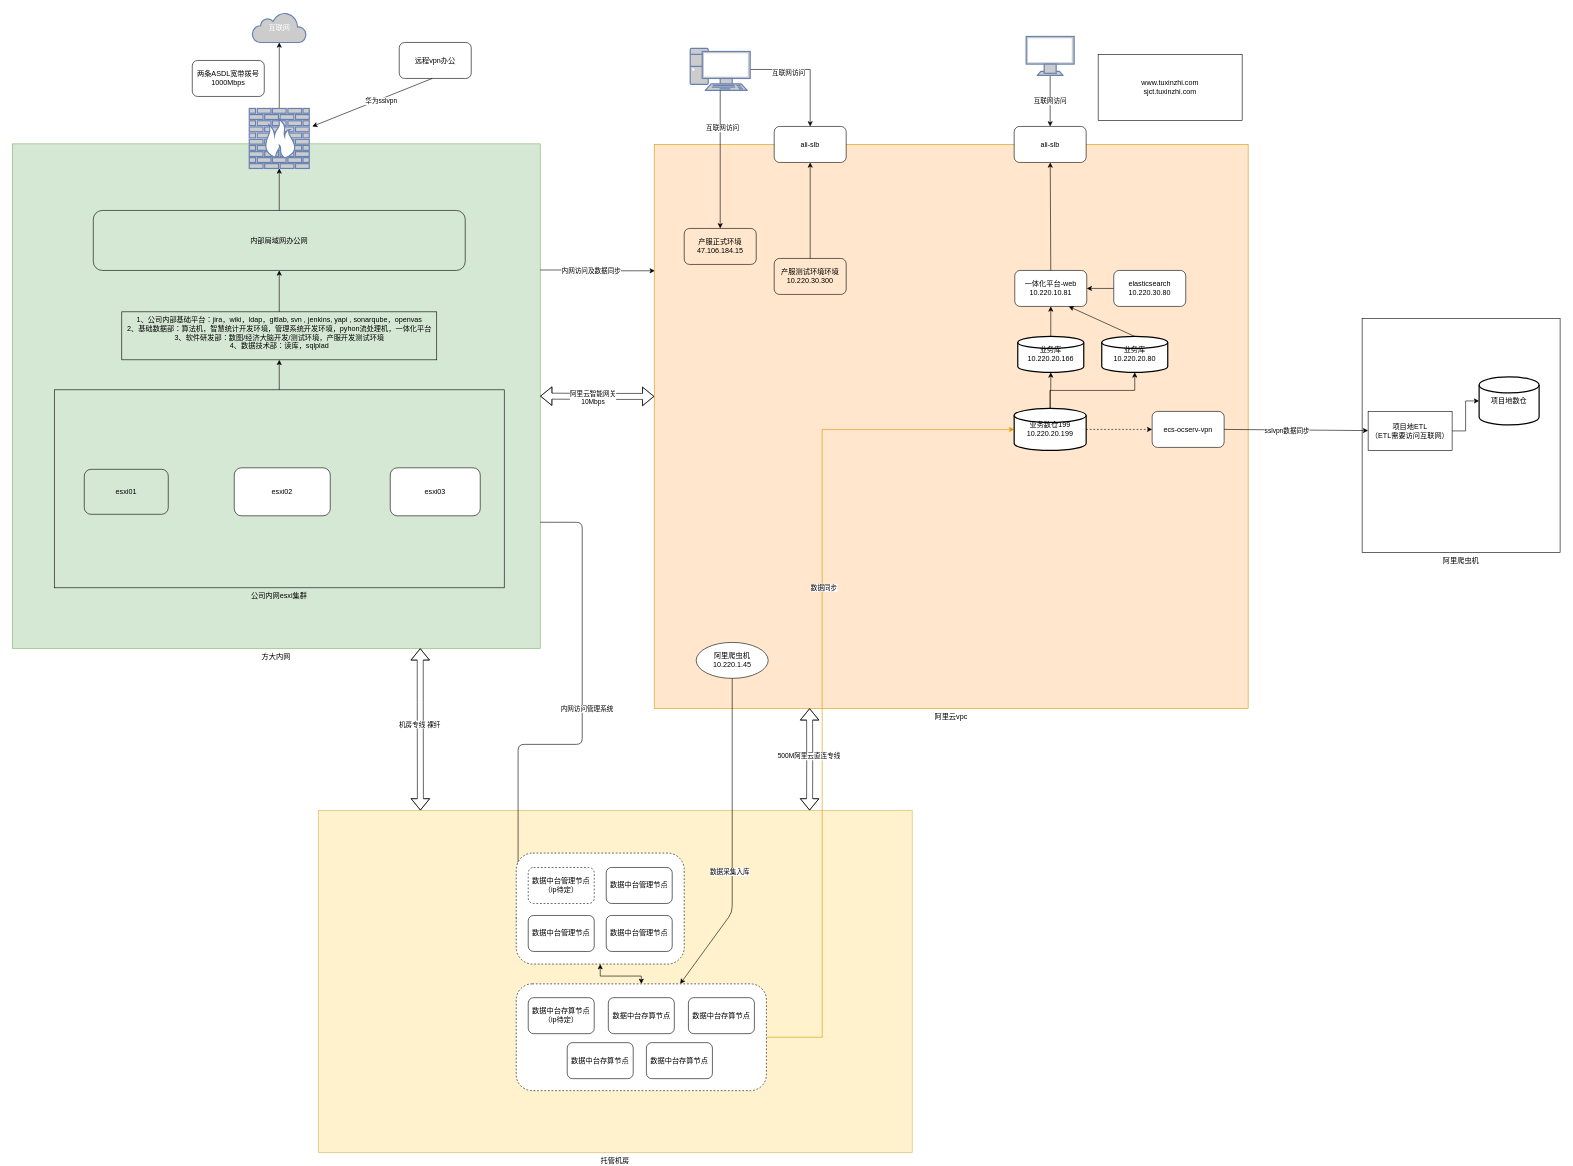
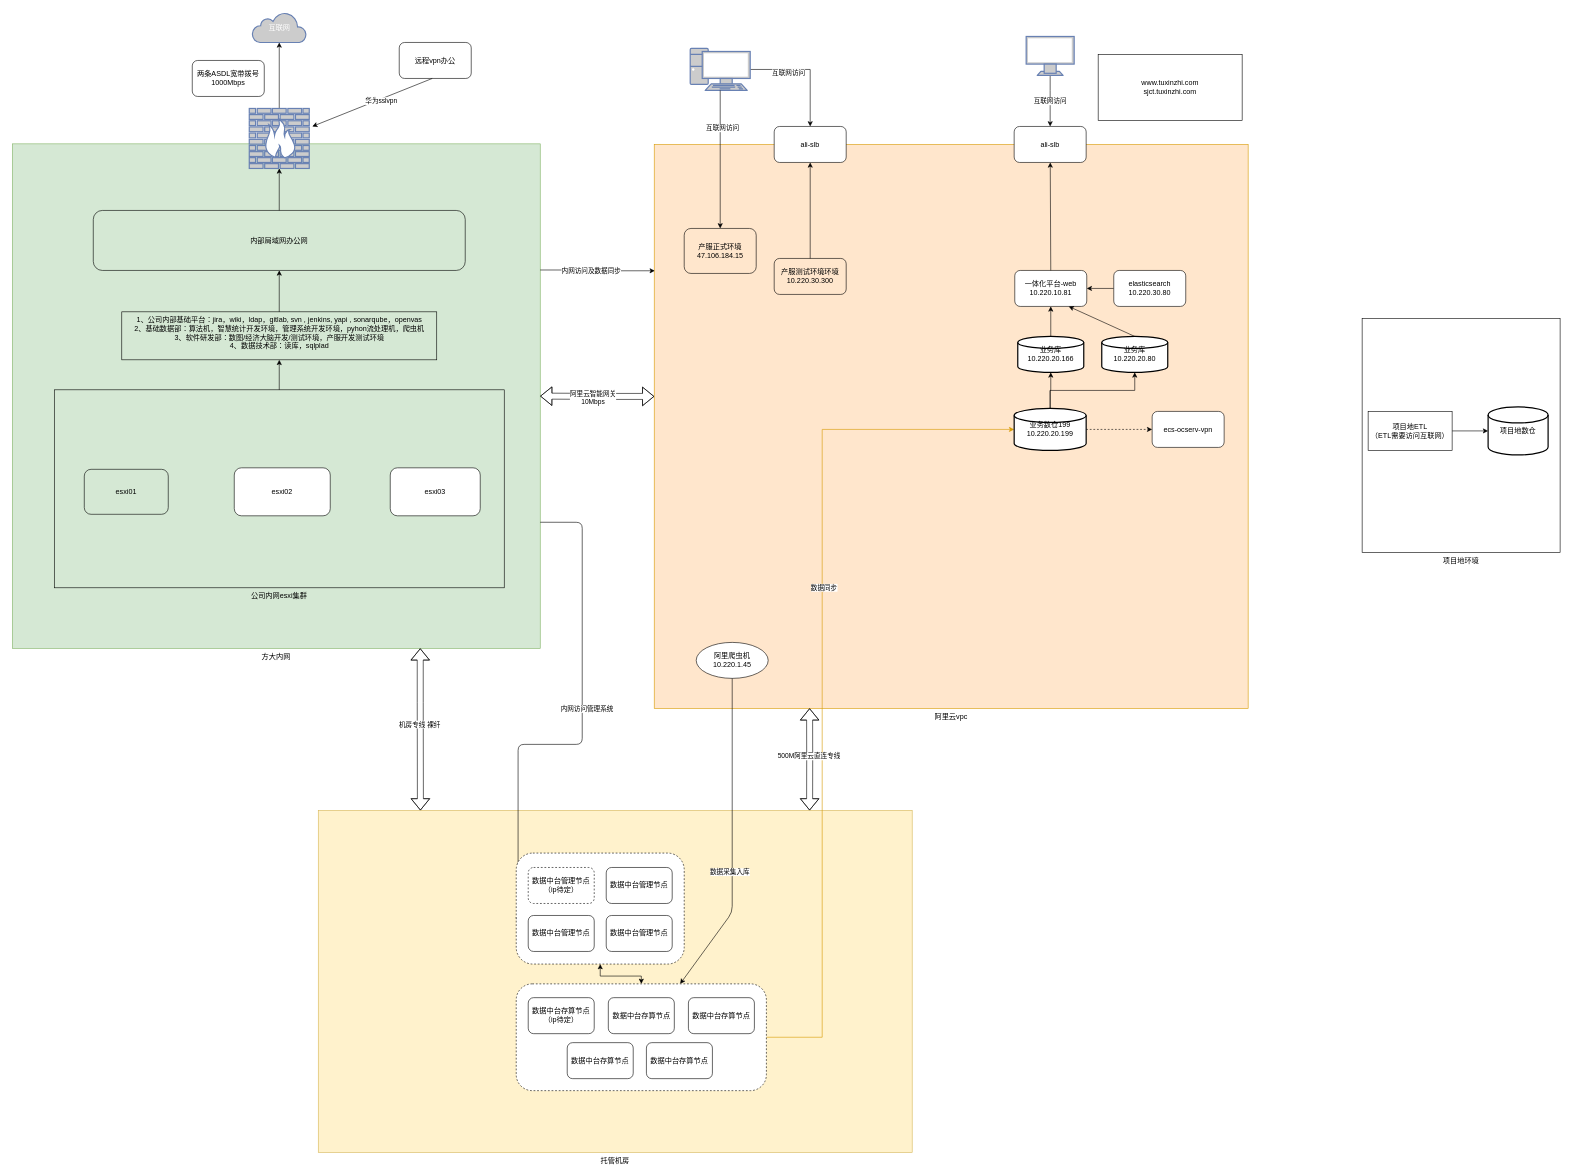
(720, 246) -> (720, 251)
(280, 333) -> (280, 333)
(1509, 401) -> (1518, 431)
(1266, 430) -> none
(1461, 561) -> (1461, 561)
